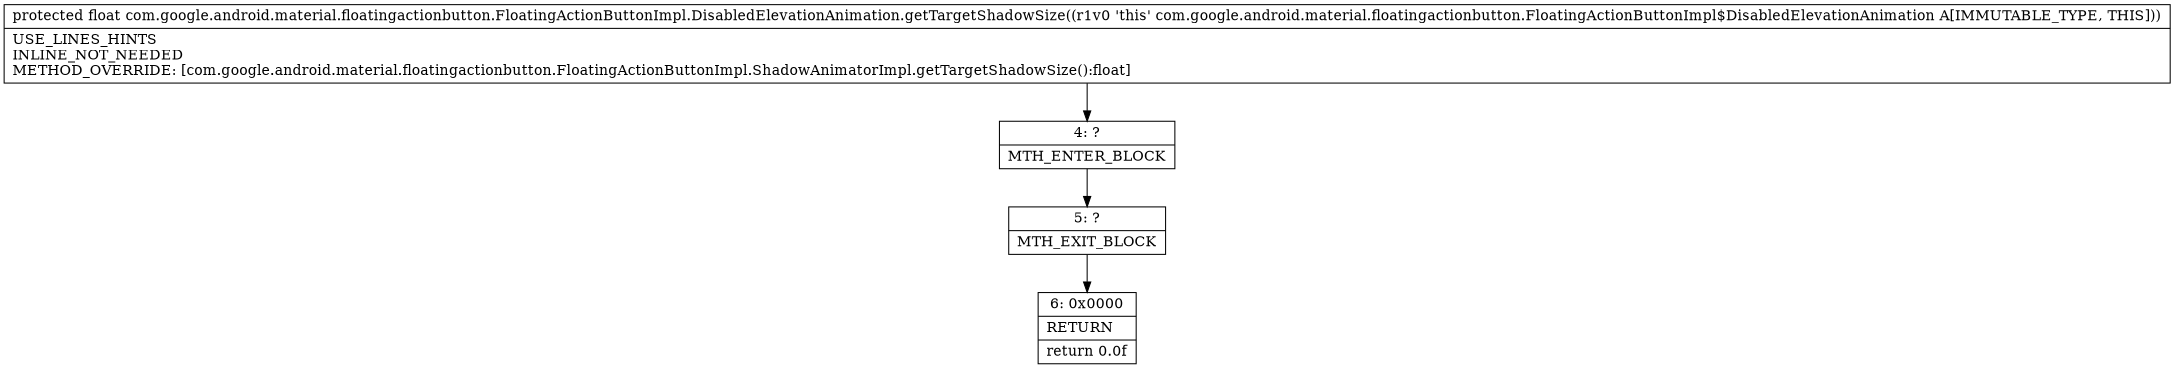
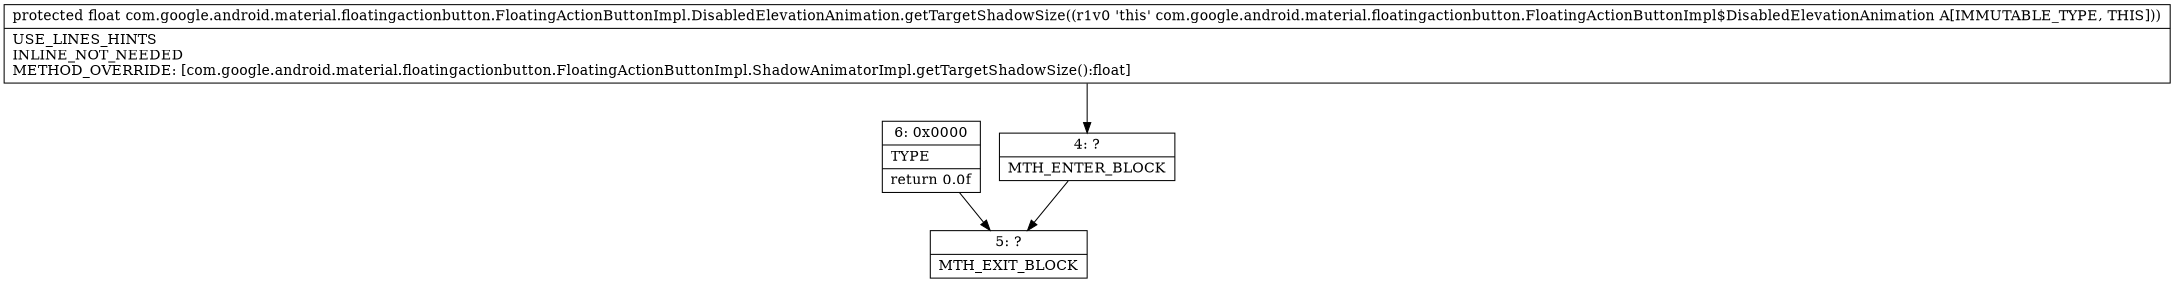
(1087, 268) -> (972, 207)
(1080, 328) -> (911, 156)
